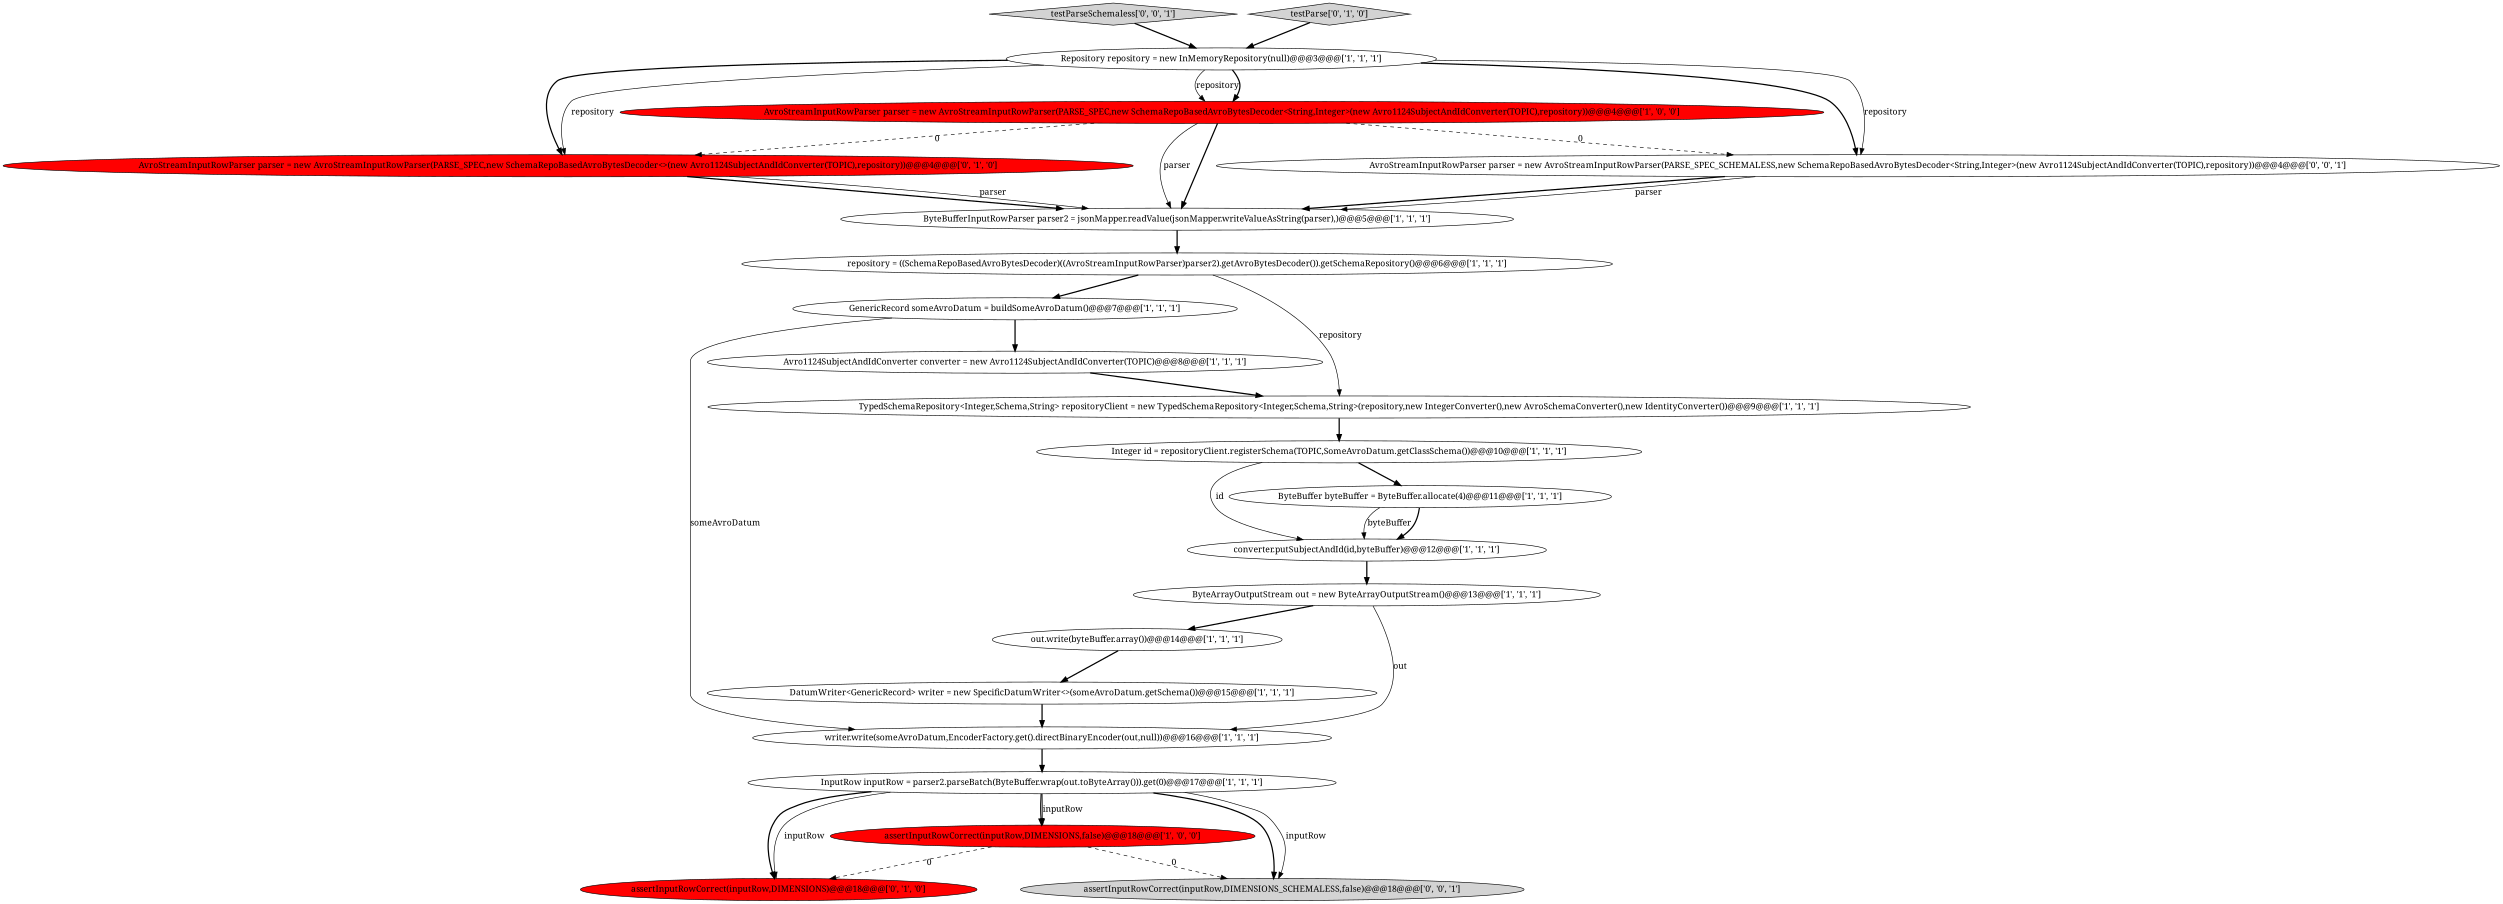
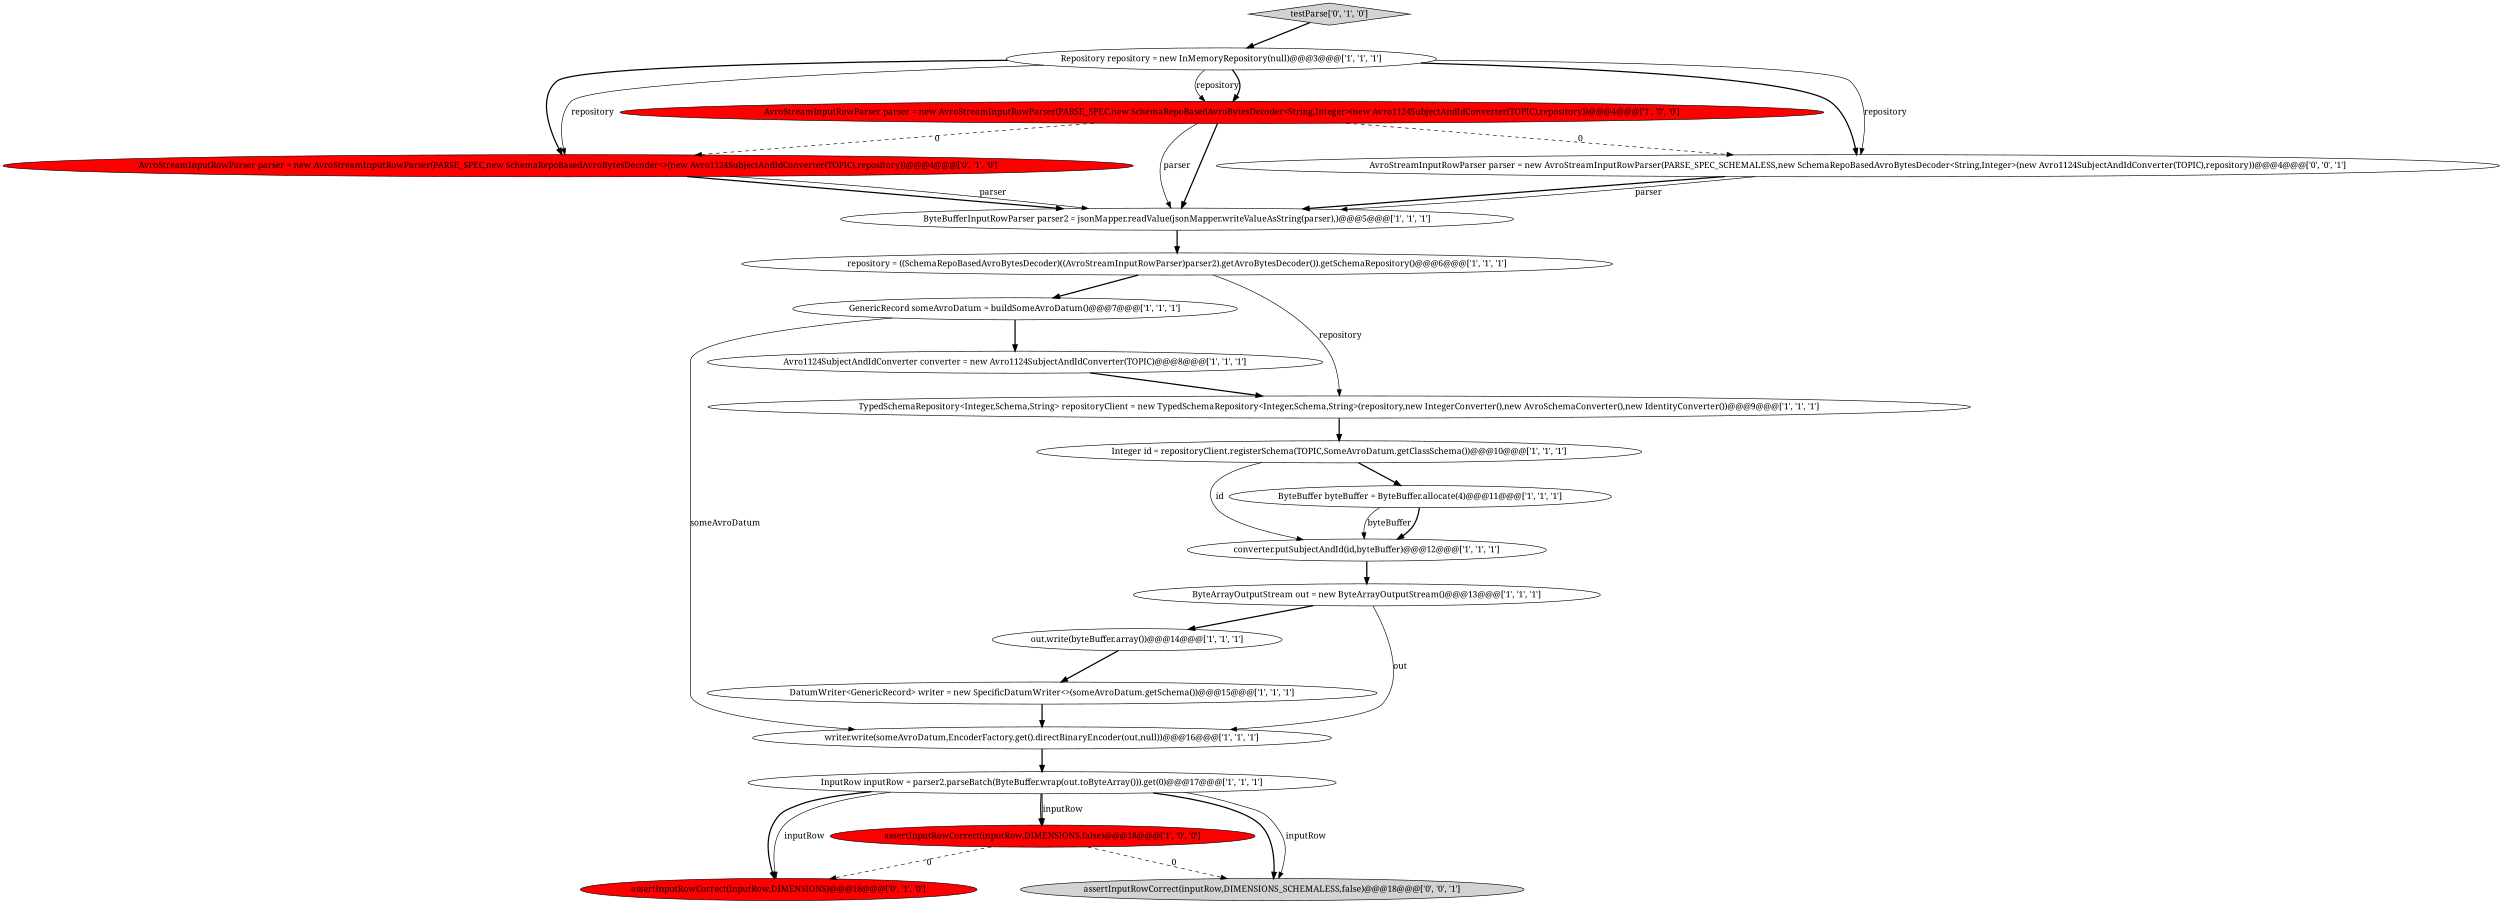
(1113, 14) -> none
